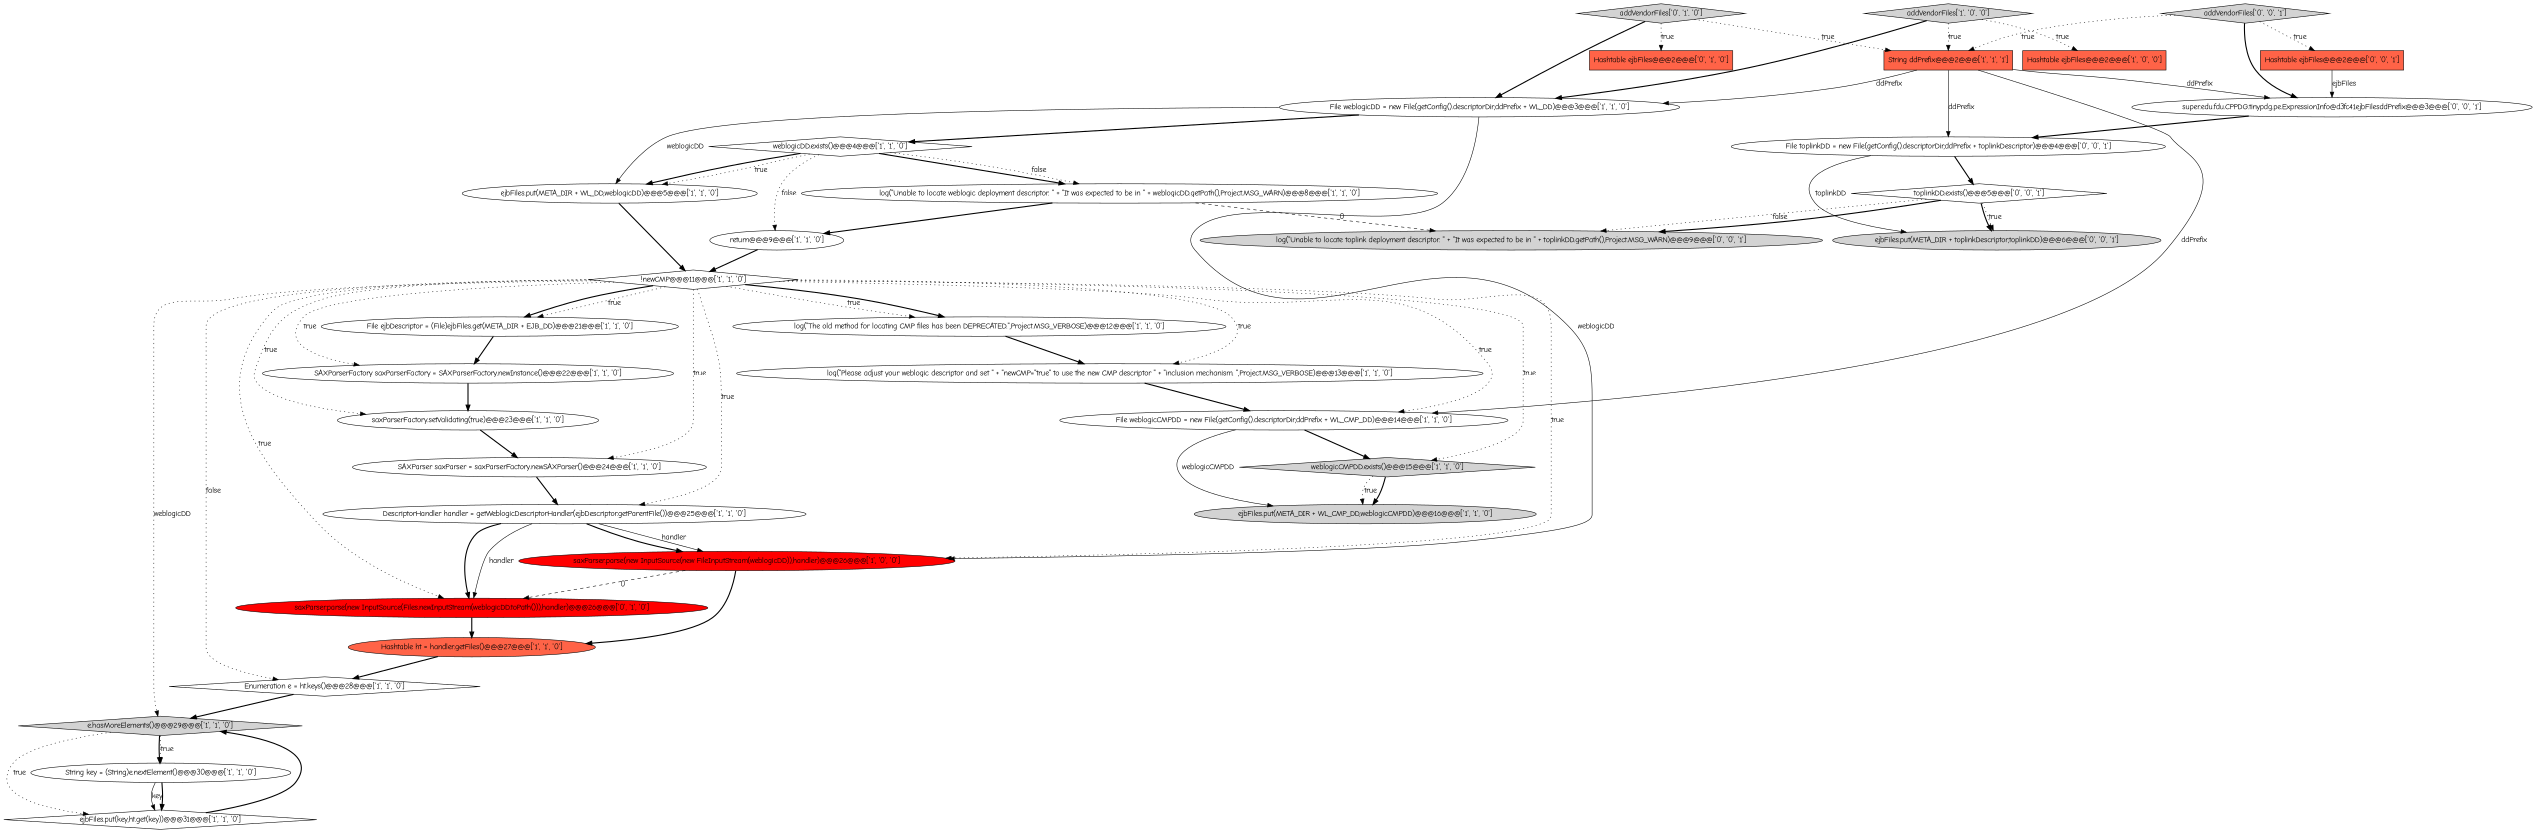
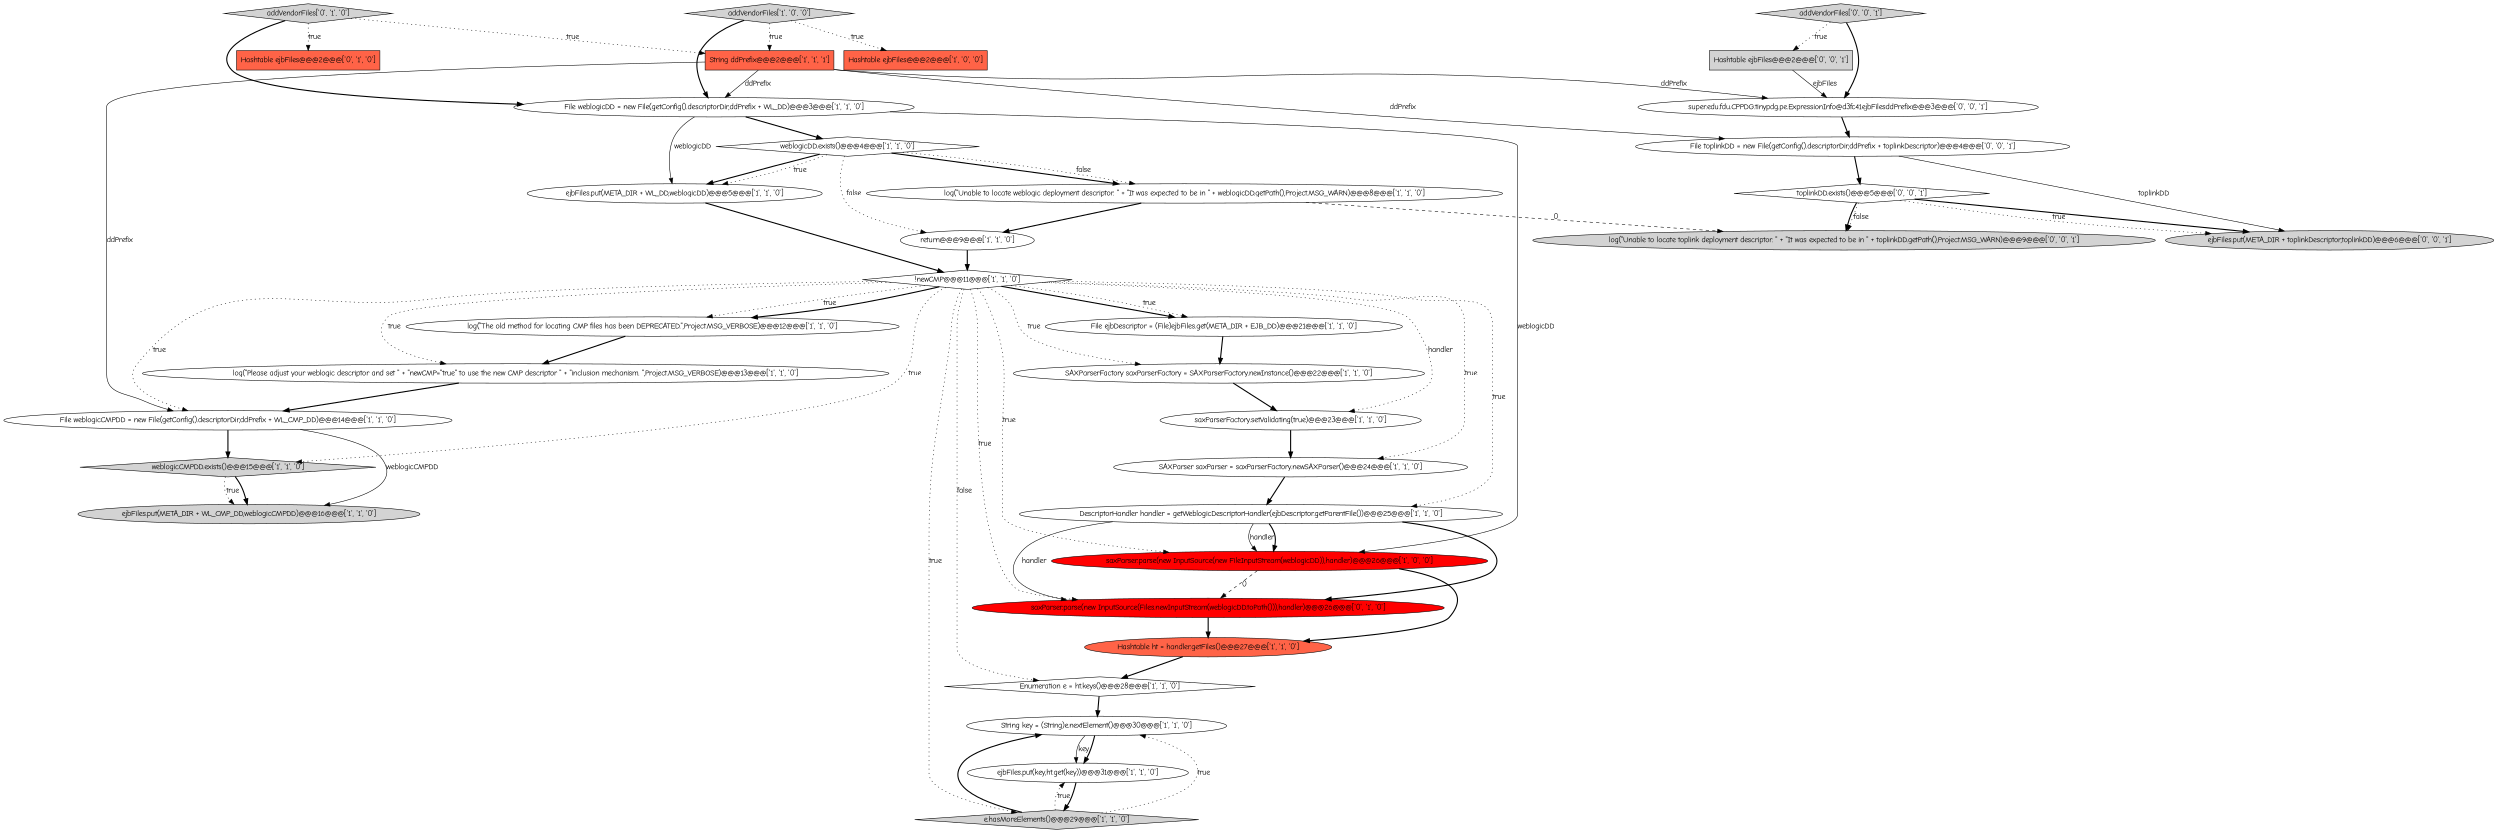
(2073, 24) -> none
(2332, 60) -> (1781, 60)
(271, 350) -> (1440, 350)
(172, 514) -> (936, 561)
(245, 706) -> (1098, 704)
(160, 820) -> (1078, 773)
